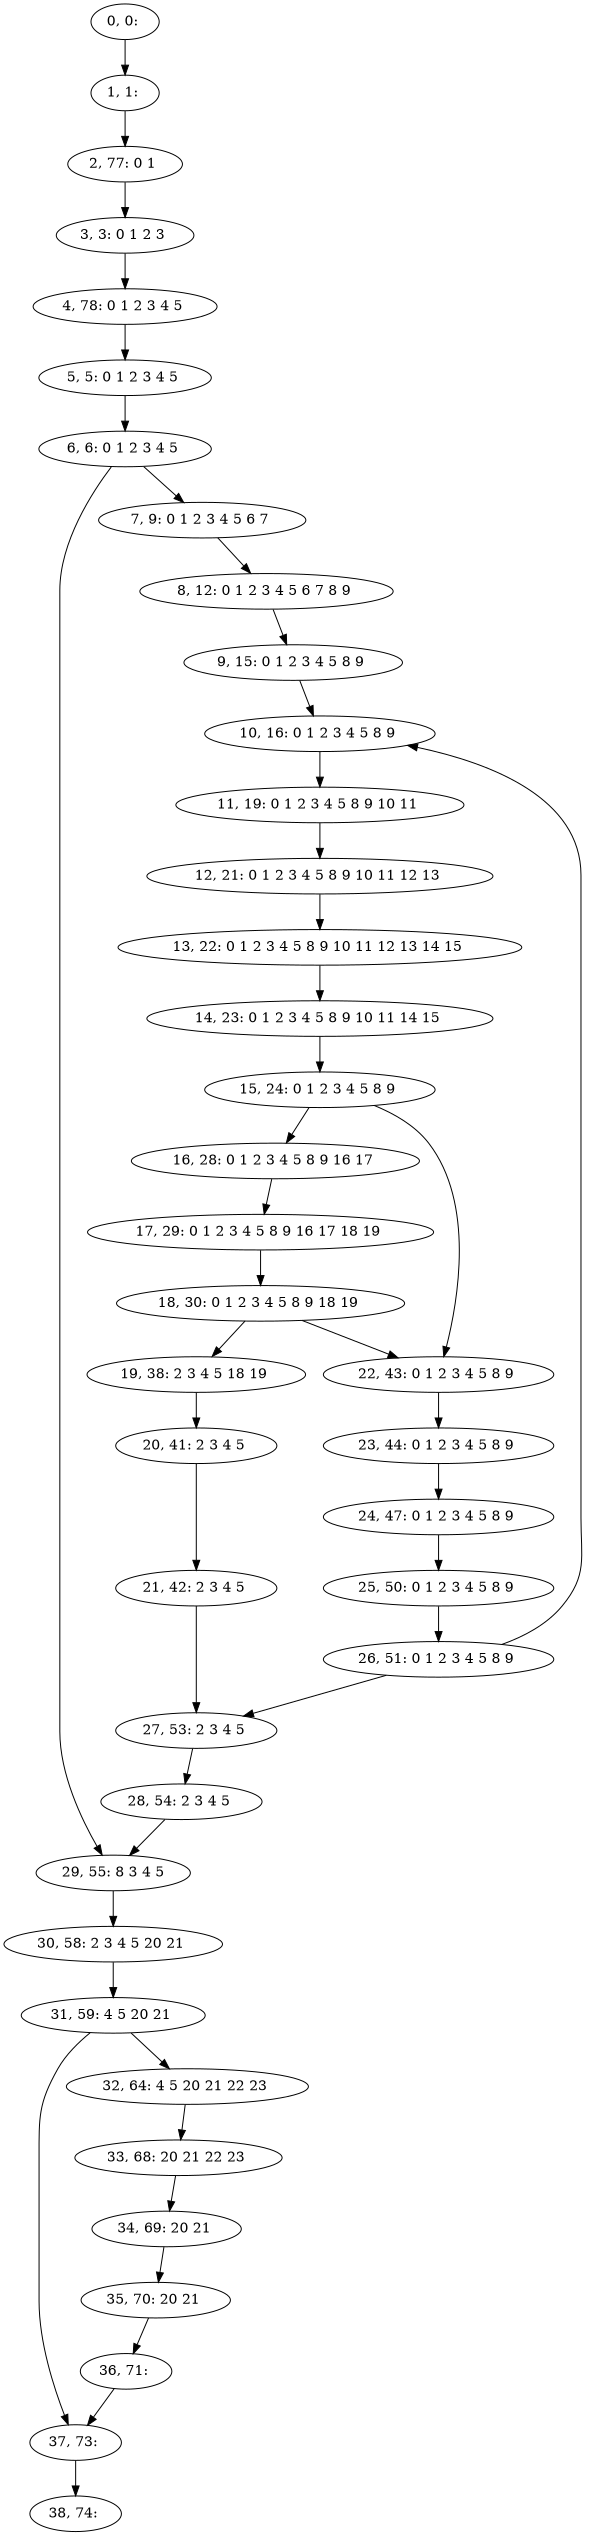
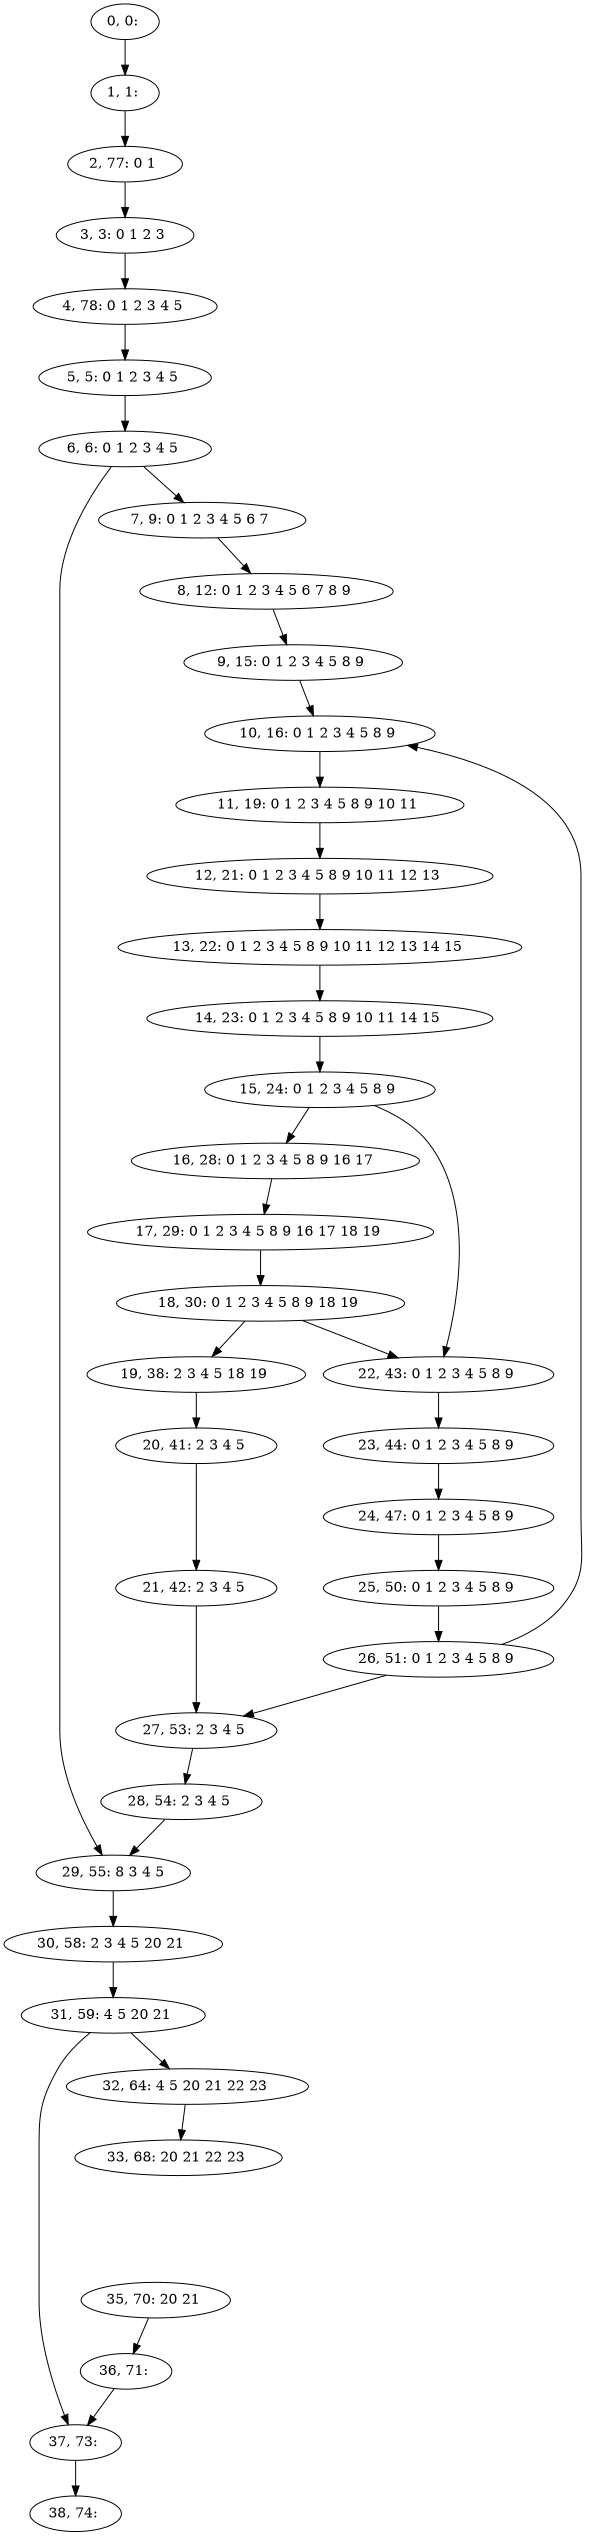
(167, 2229) -> none
